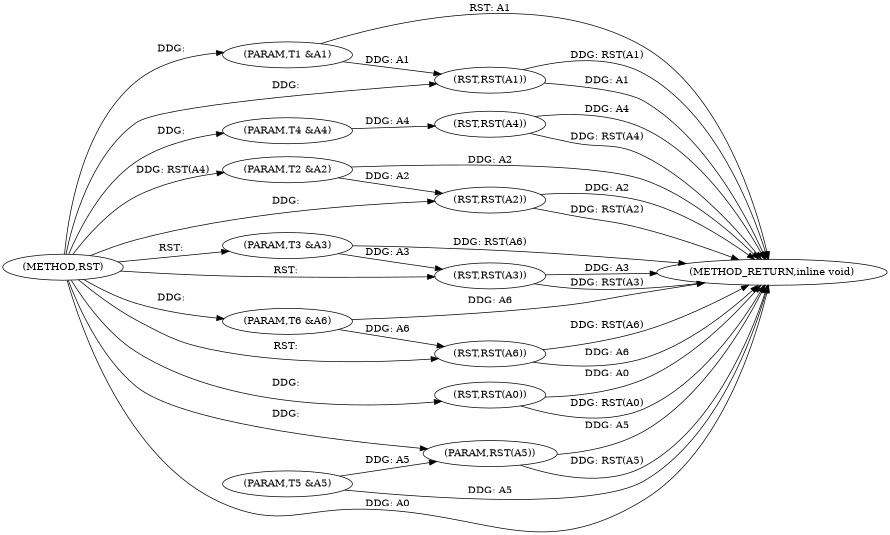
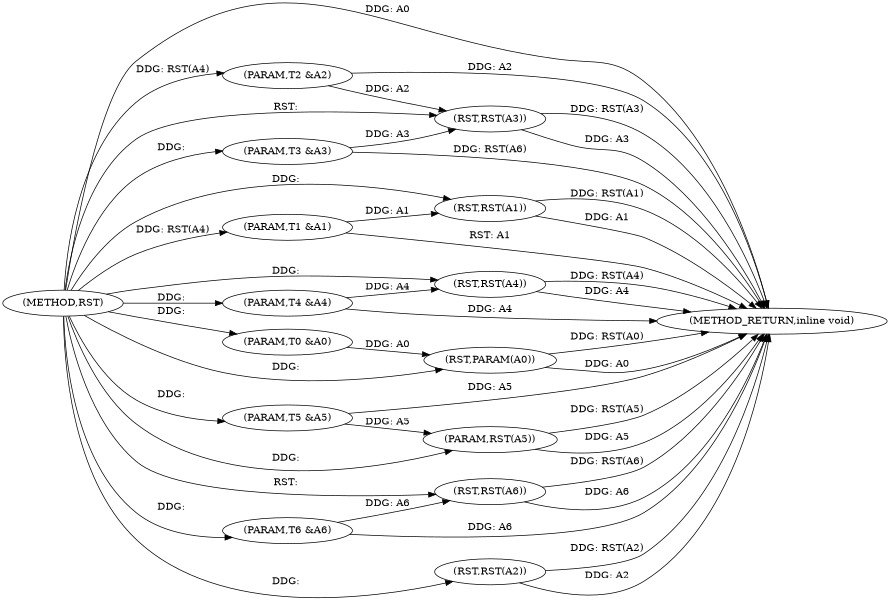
(173, 49) -> (173, 230)
(387, 185) -> (384, 98)
(173, 248) -> (173, 148)
none -> (268, 277)
none -> (497, 318)
none -> (288, 342)
none -> (126, 393)
(490, 395) -> (490, 360)
